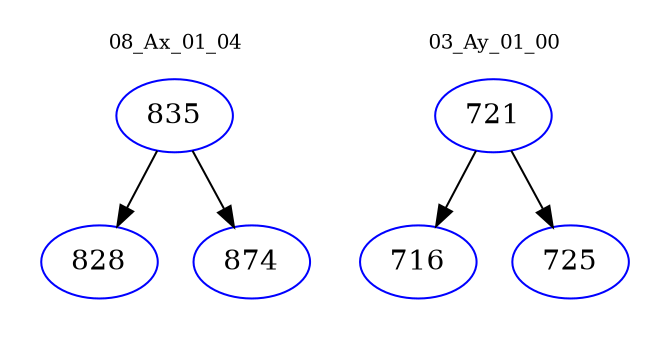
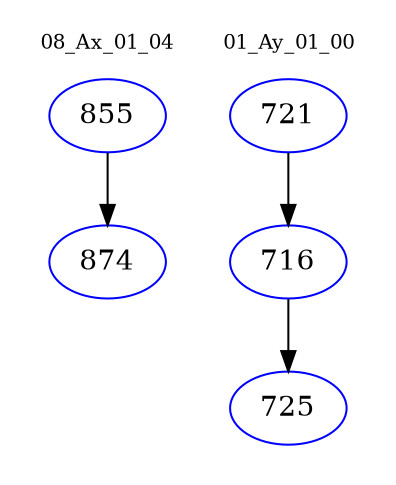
(494, 44) -> (289, 44)
(175, 116) -> (108, 116)
(527, 180) -> (288, 325)
(99, 262) -> none
